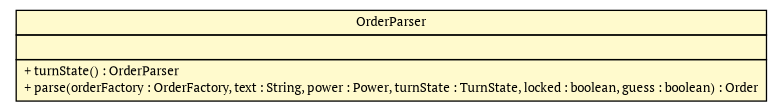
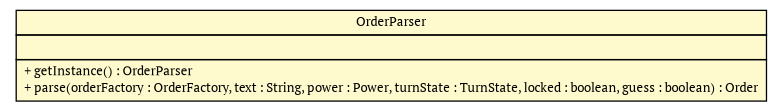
(102, 71) -> (109, 71)
